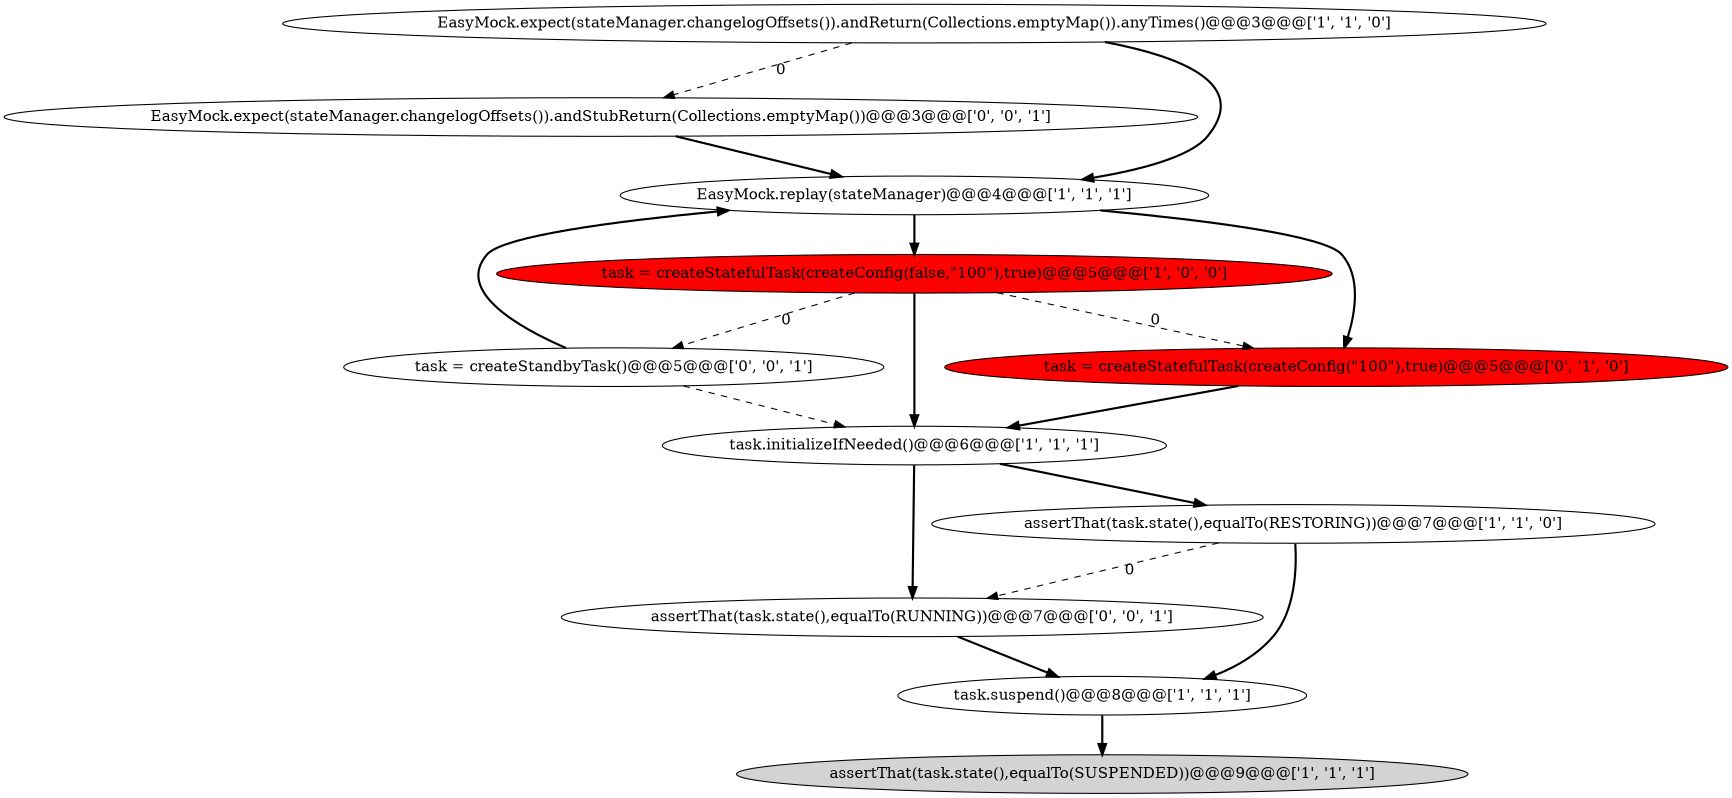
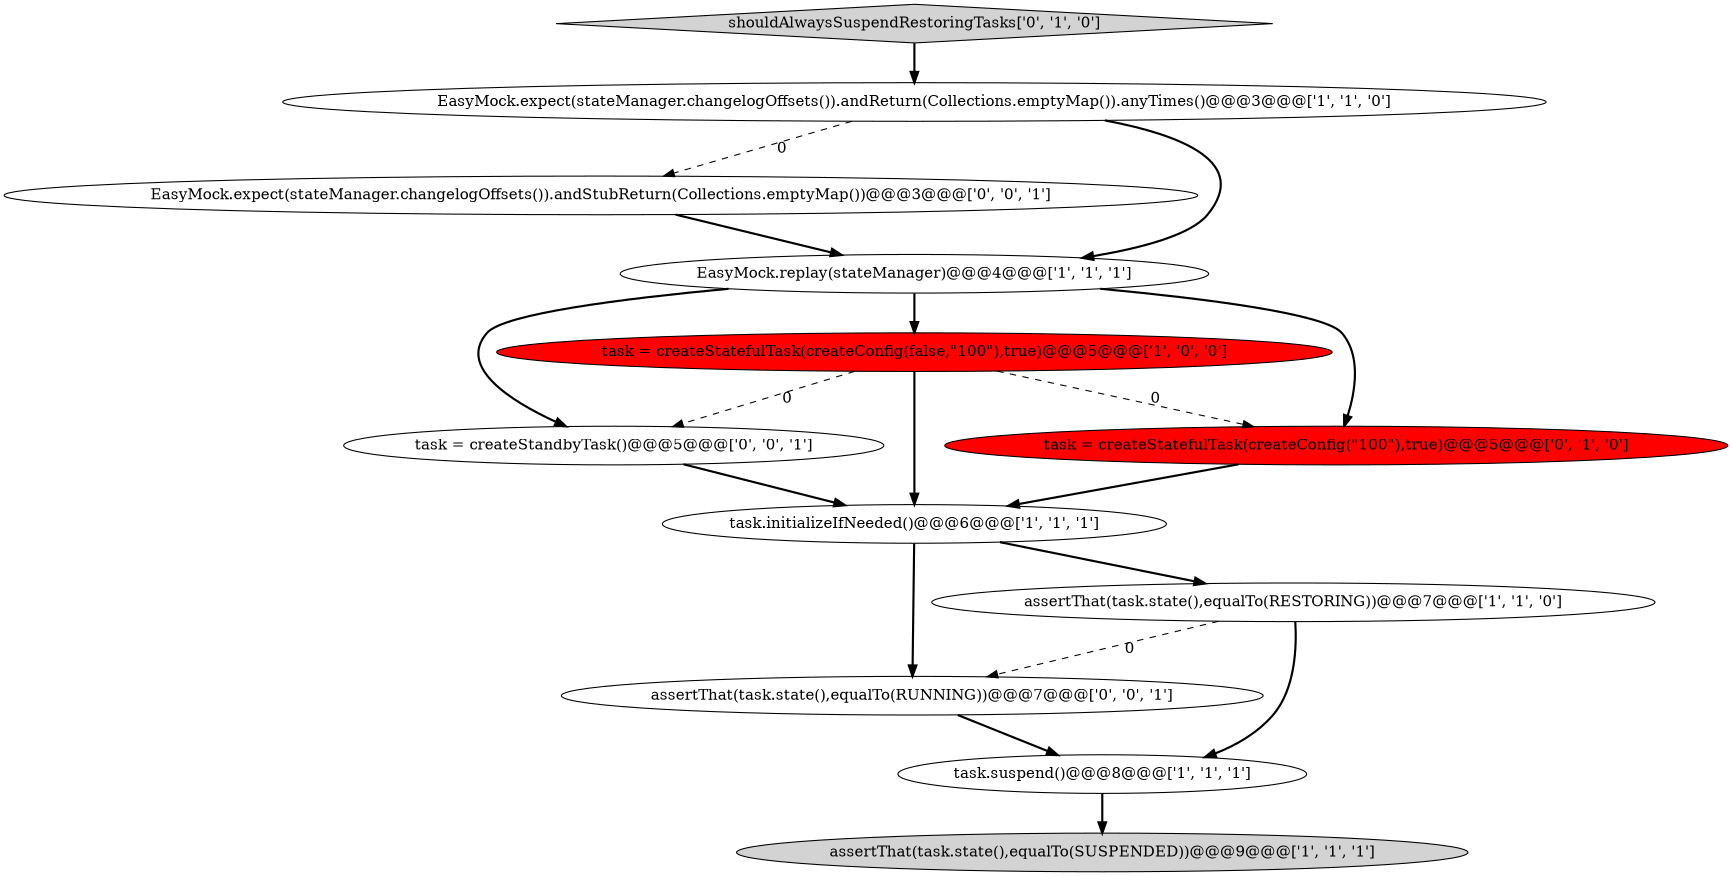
none -> (914, 24)
(531, 238) -> (542, 313)
(759, 405) -> (759, 483)
